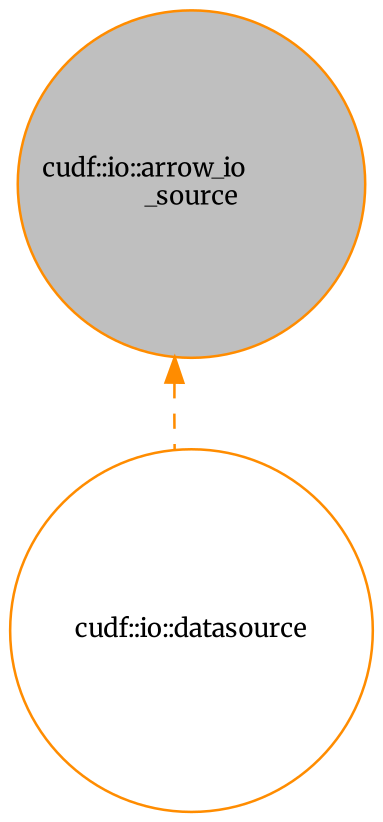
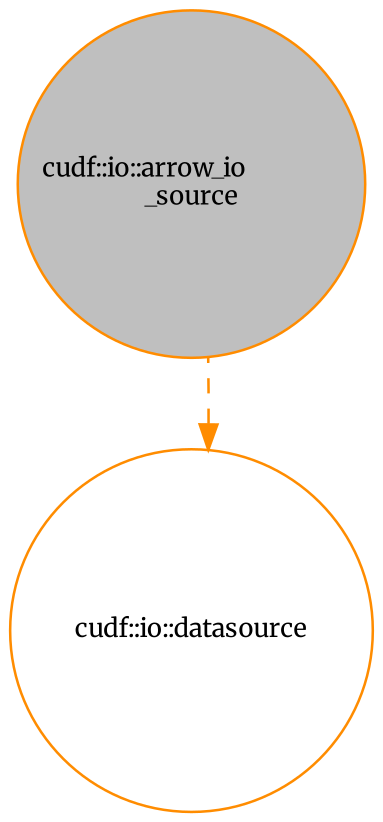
(174, 416) -> (209, 391)
